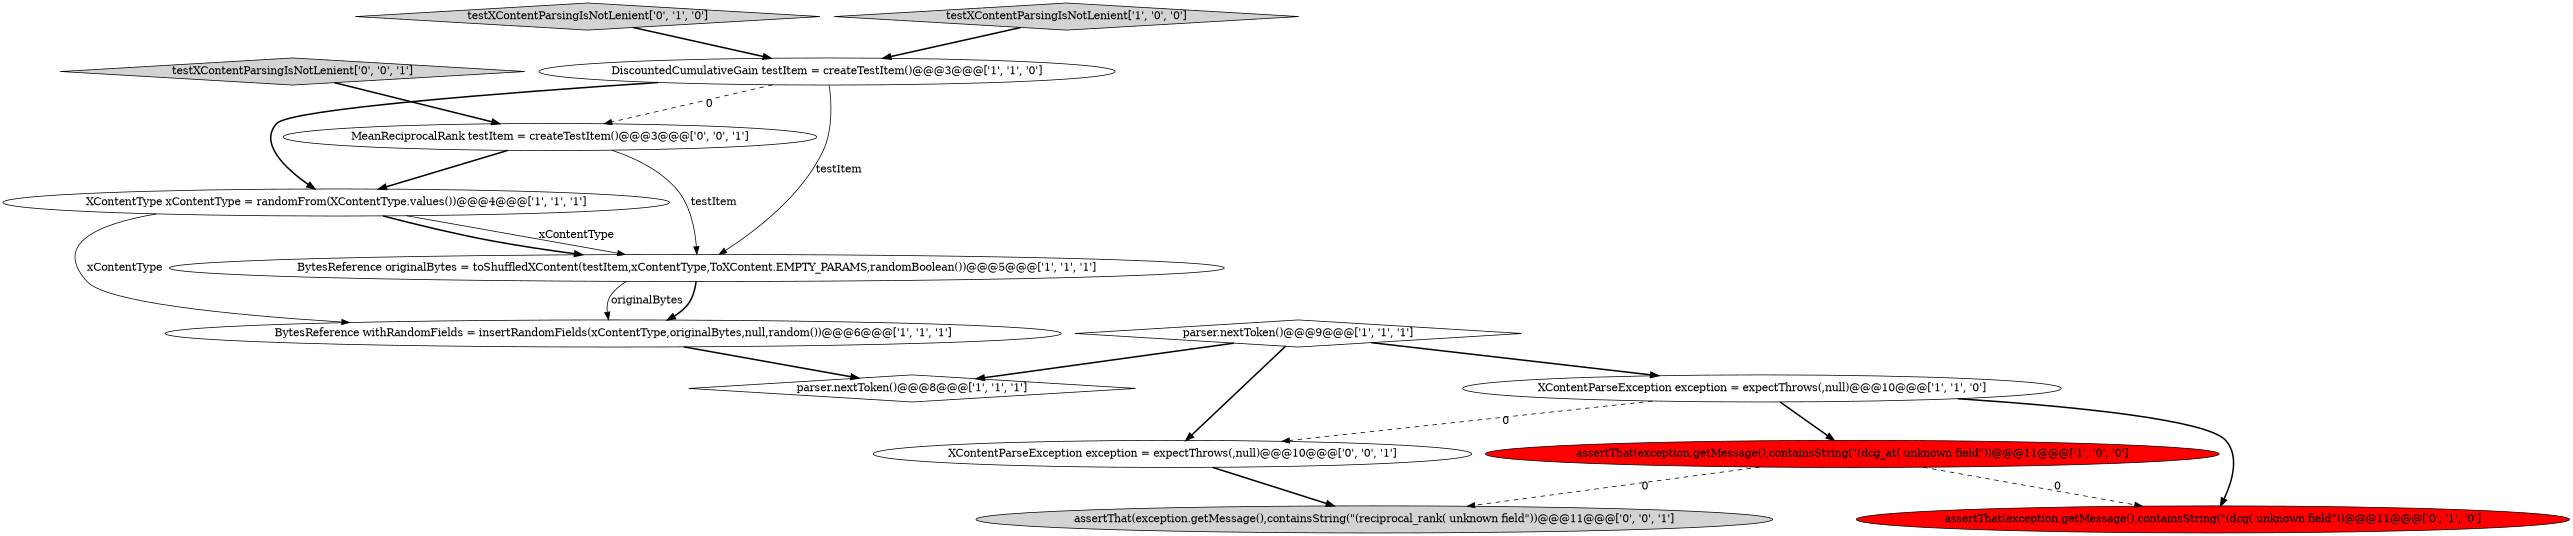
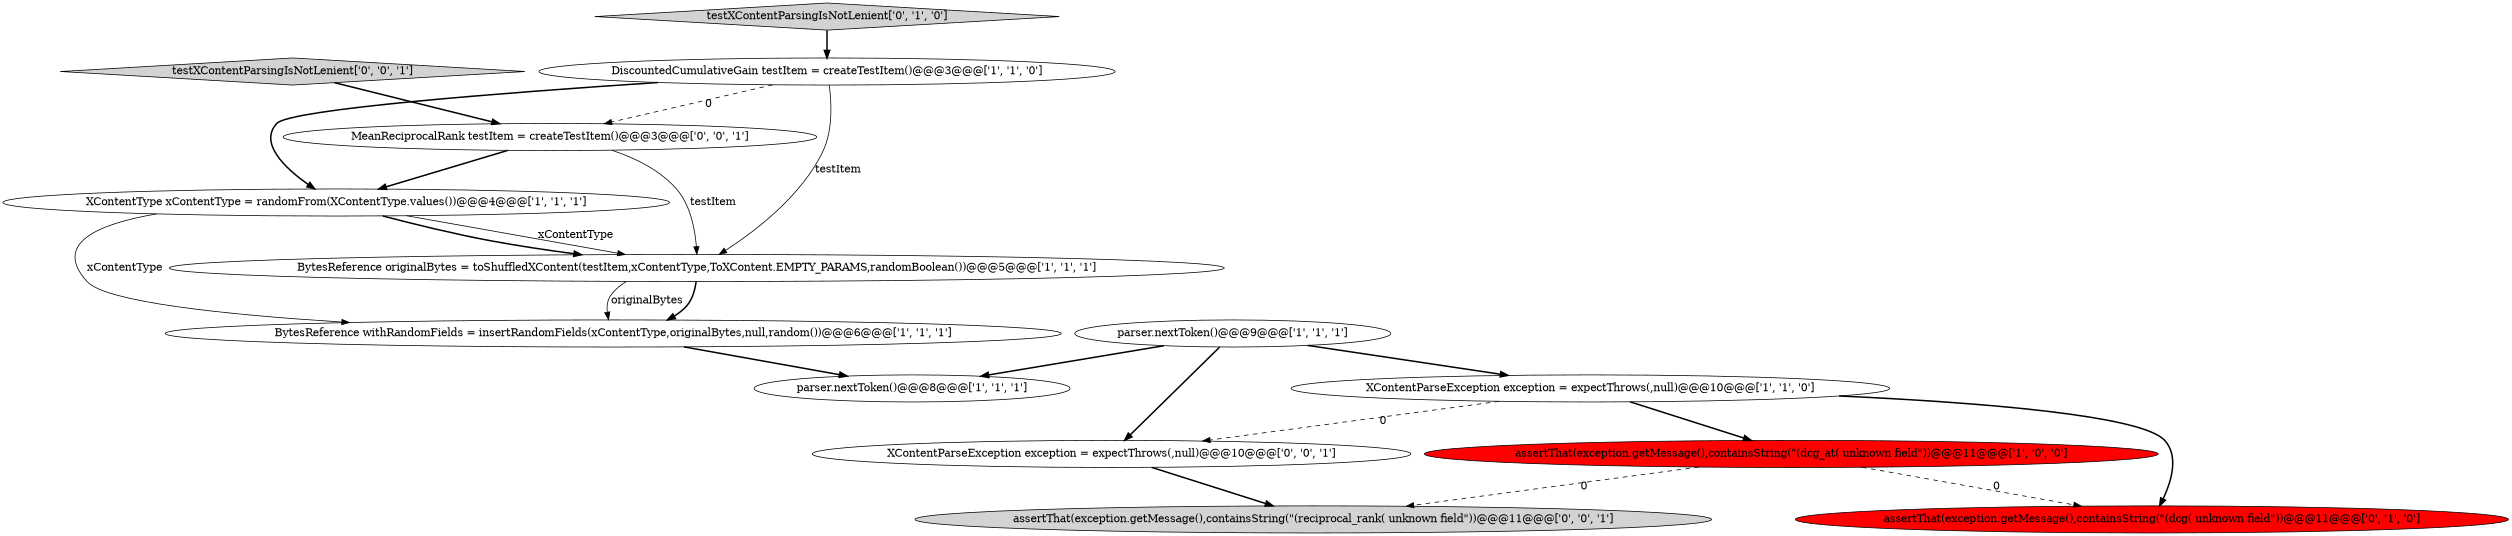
(1066, 17) -> none
(1298, 333) -> (1233, 333)
(912, 388) -> (912, 388)
